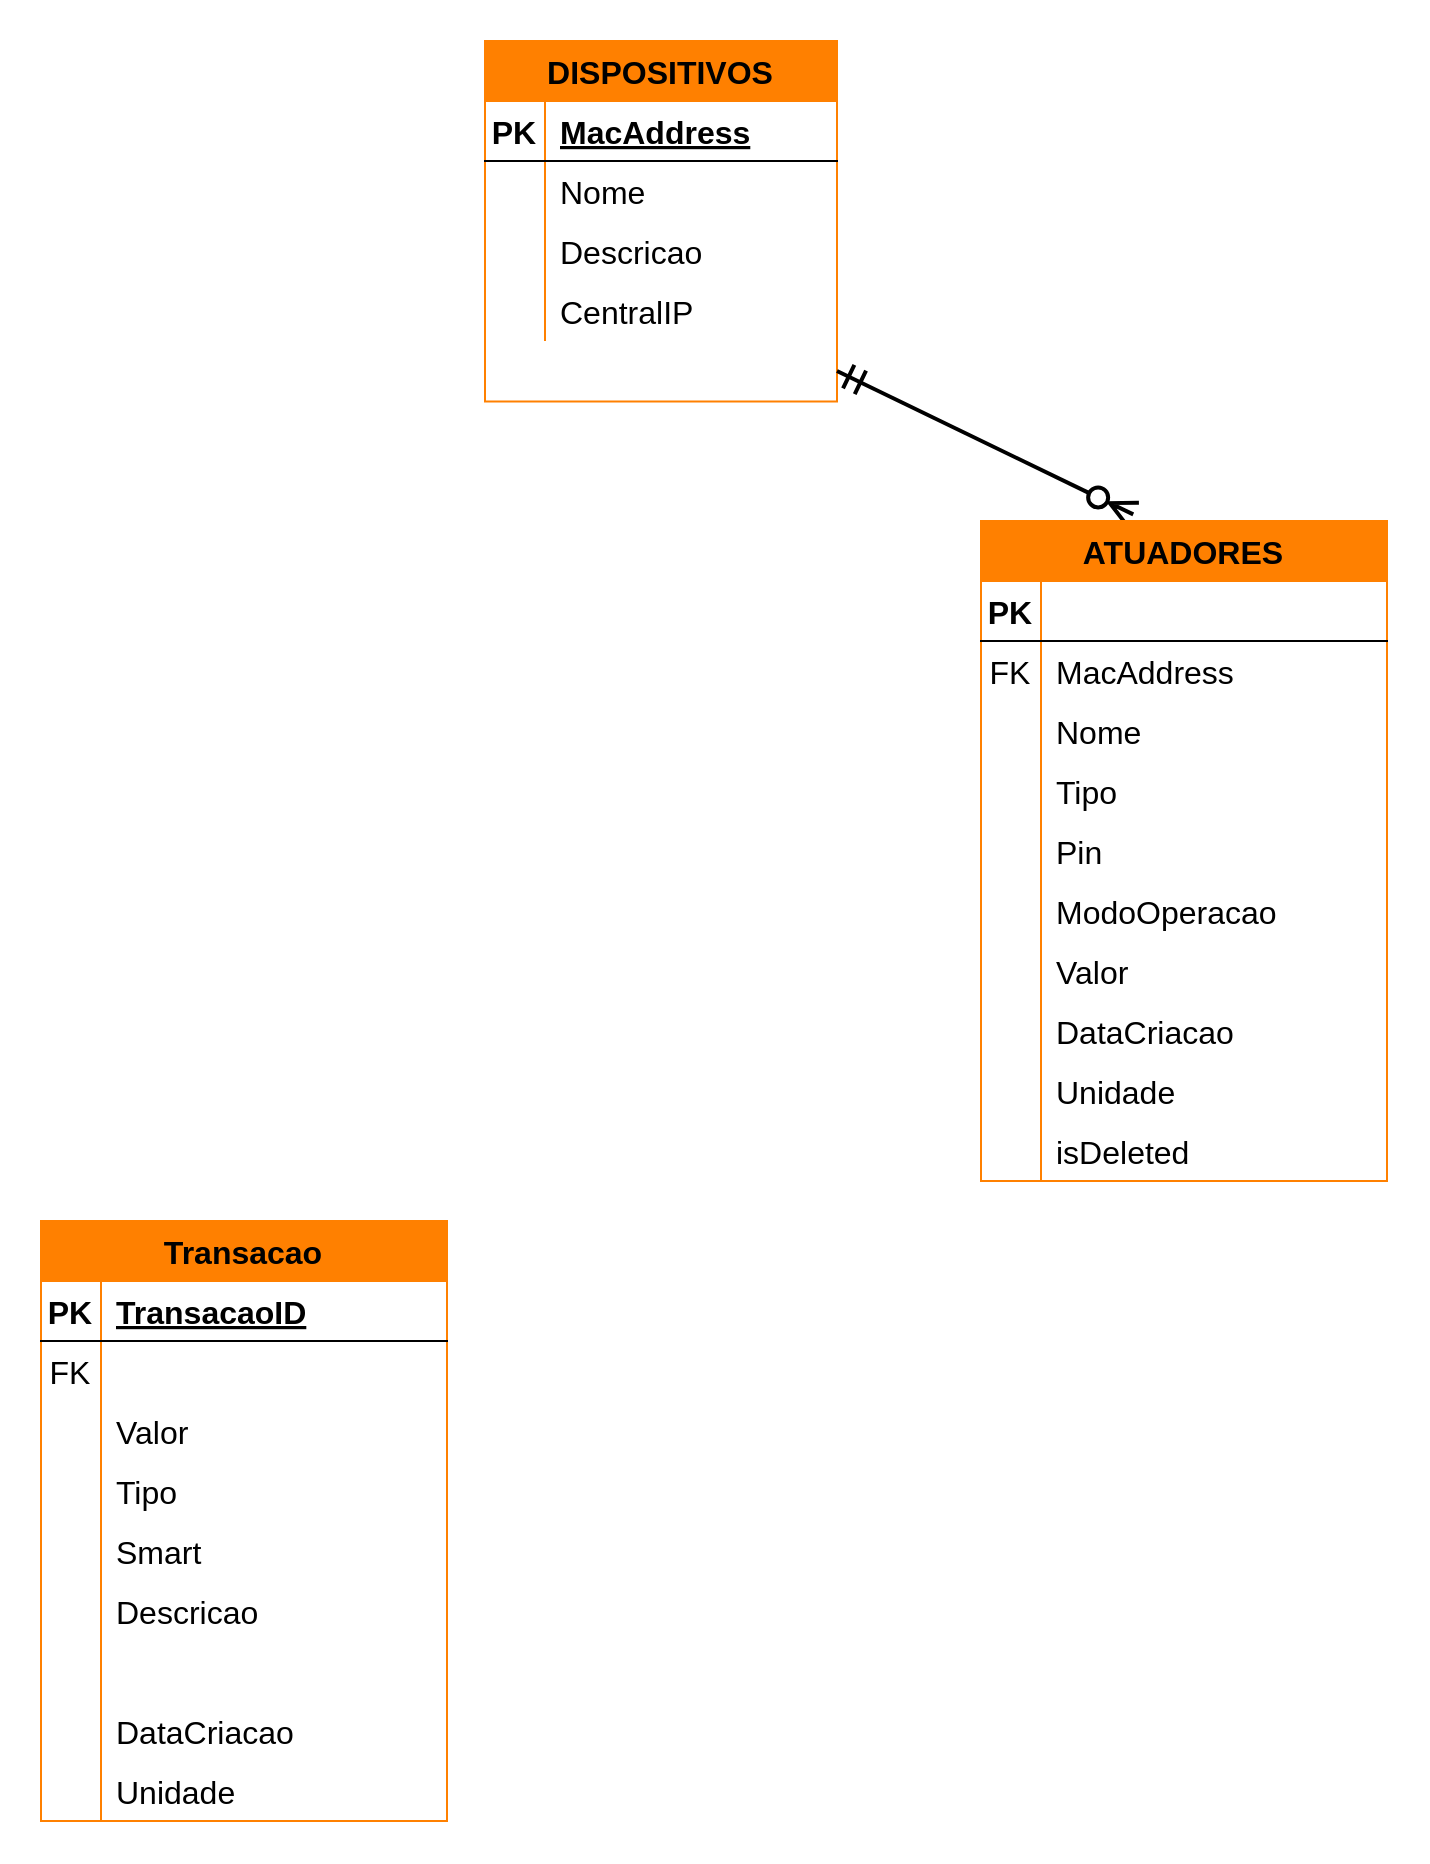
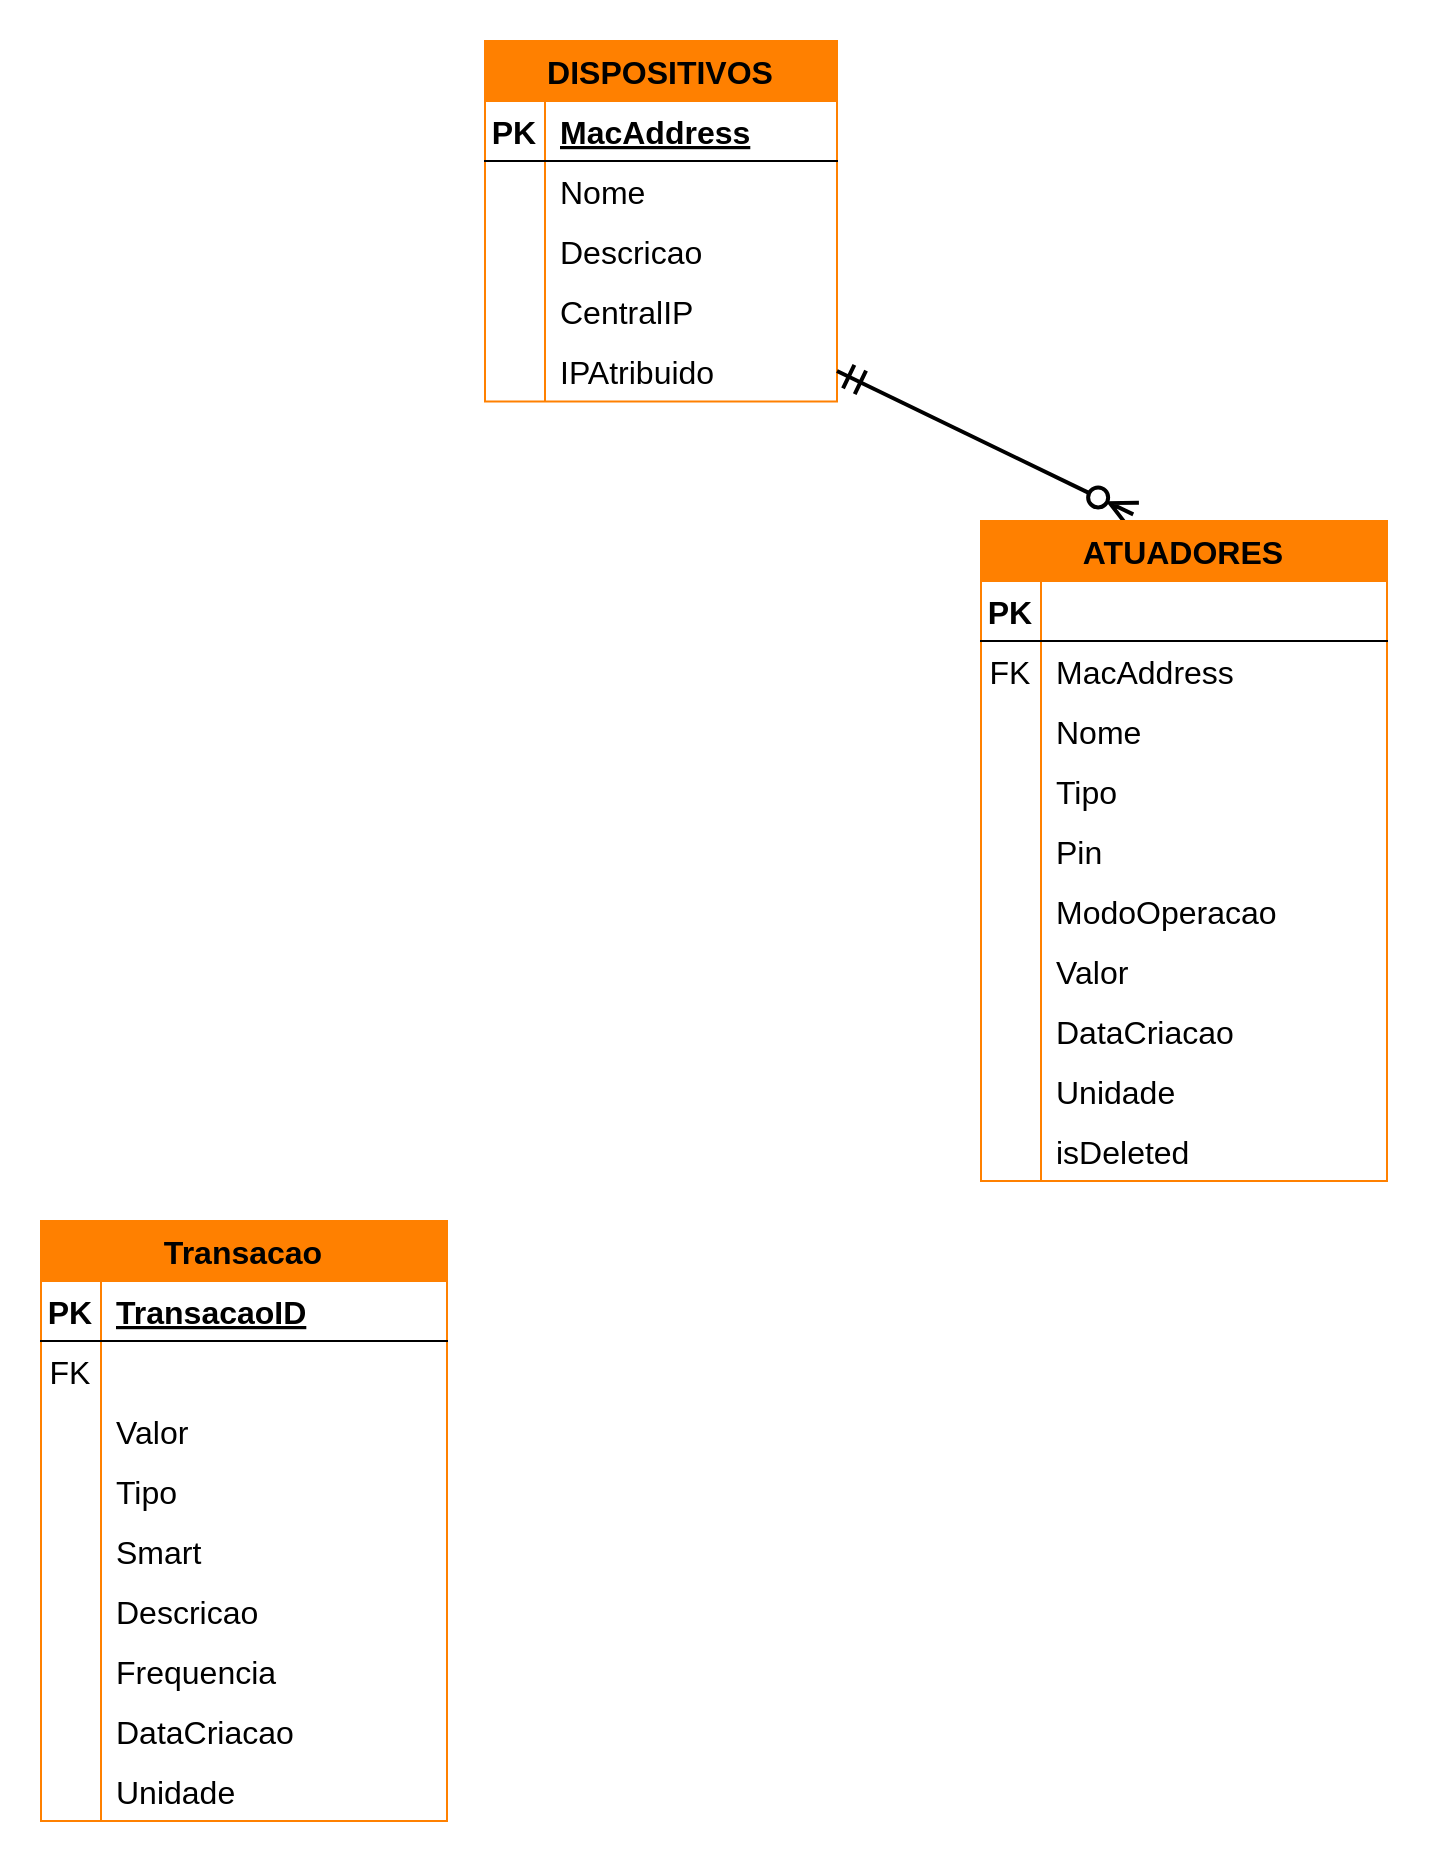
none -> (691, 371)
none -> (274, 1671)
